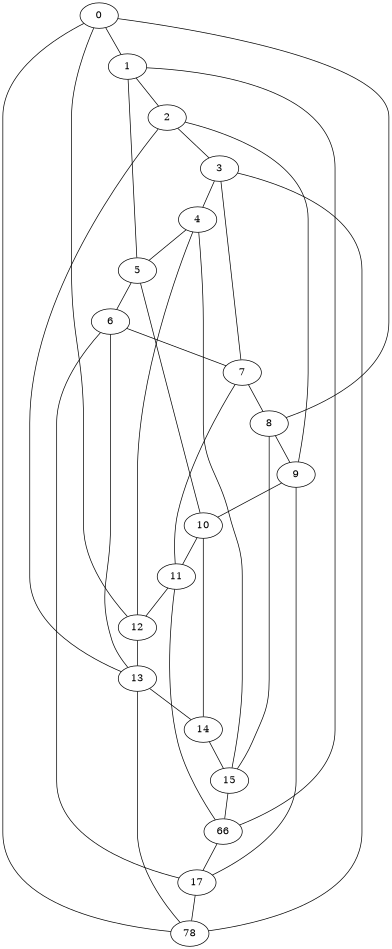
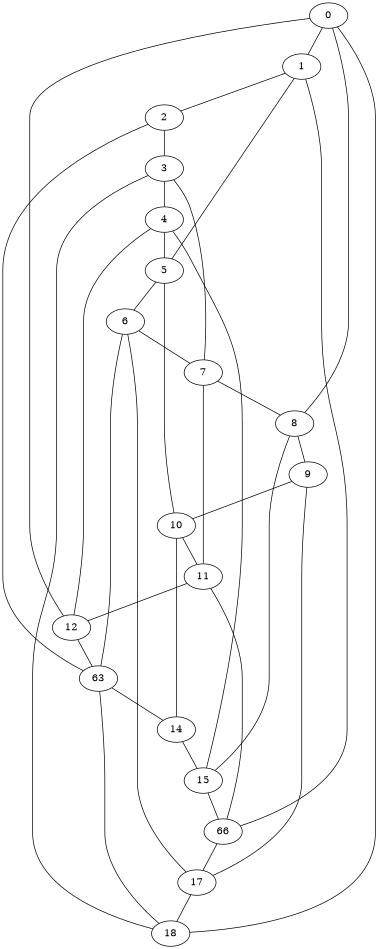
(308, 257) -> none
(137, 679) -> (98, 679)
(190, 934) -> (171, 934)
